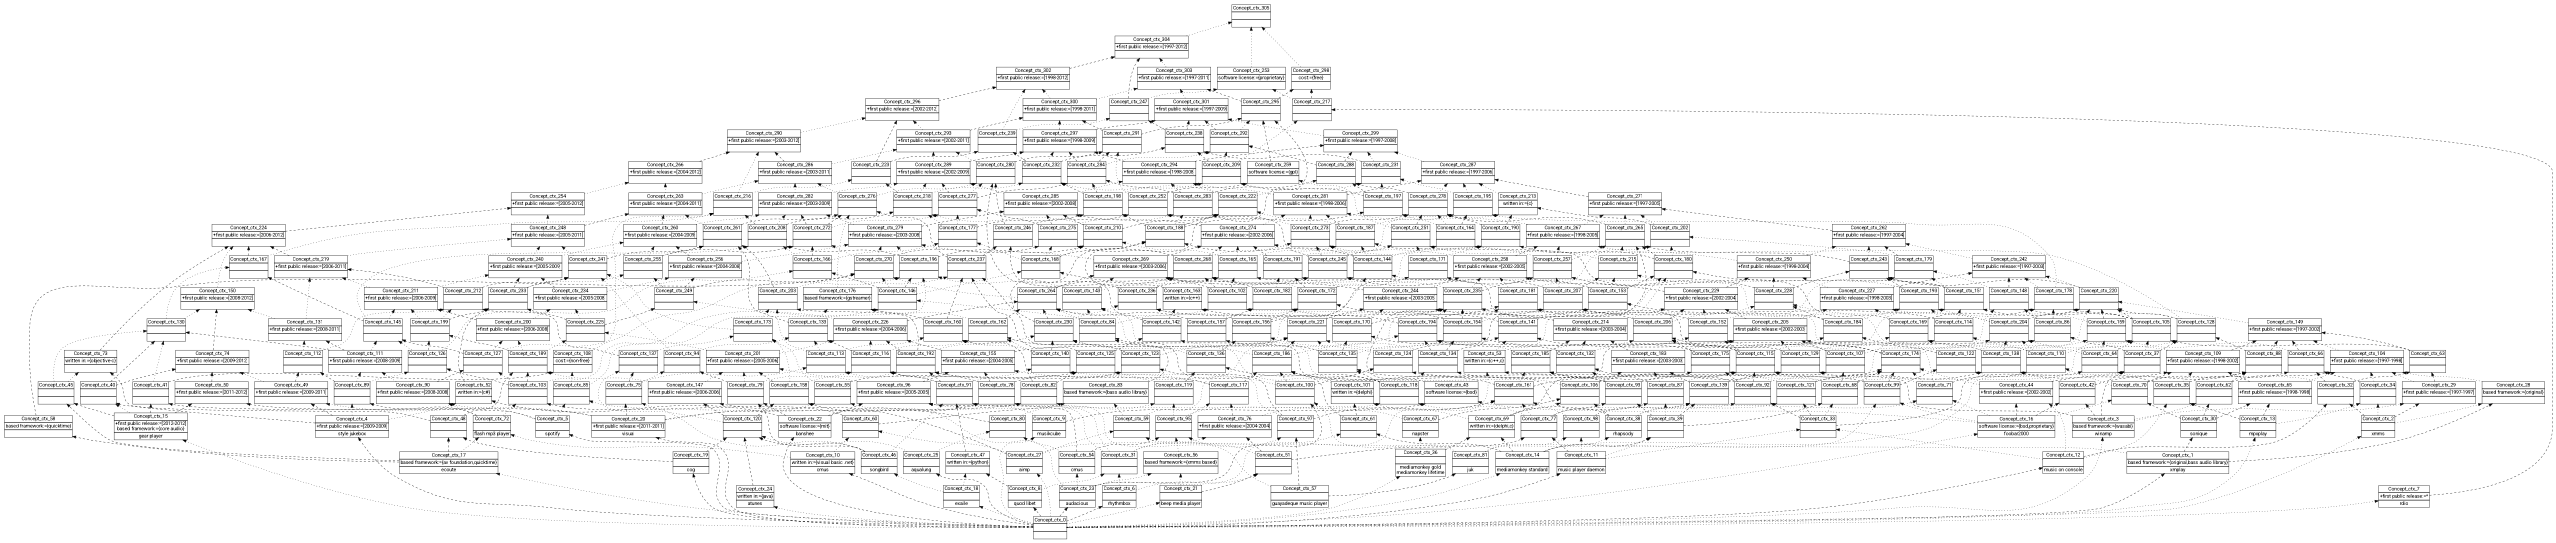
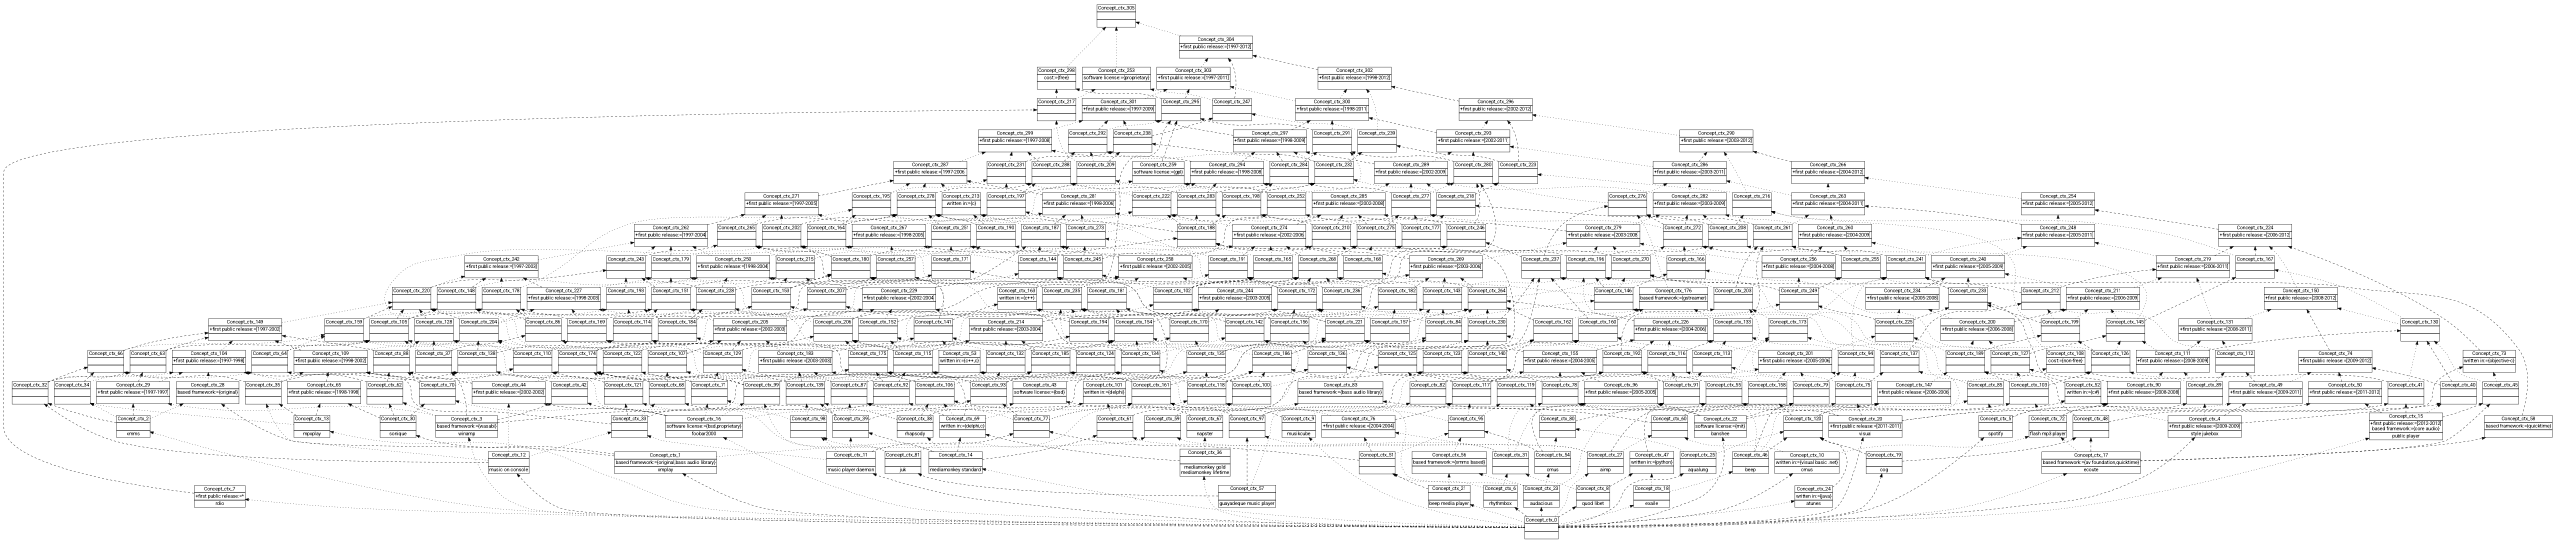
(151, 436) -> (2406, 436)
(1229, 469) -> none
(879, 470) -> (1751, 470)
